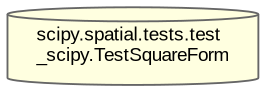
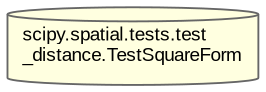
(133, 46) -> (133, 46)
